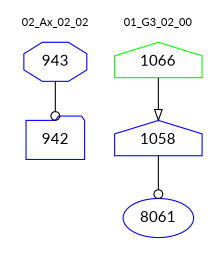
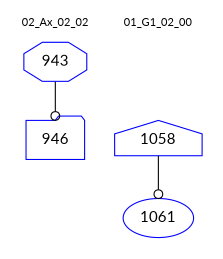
(158, 23) -> (158, 23)
(158, 62) -> none
(55, 140) -> (55, 140)
(158, 218) -> (158, 218)
